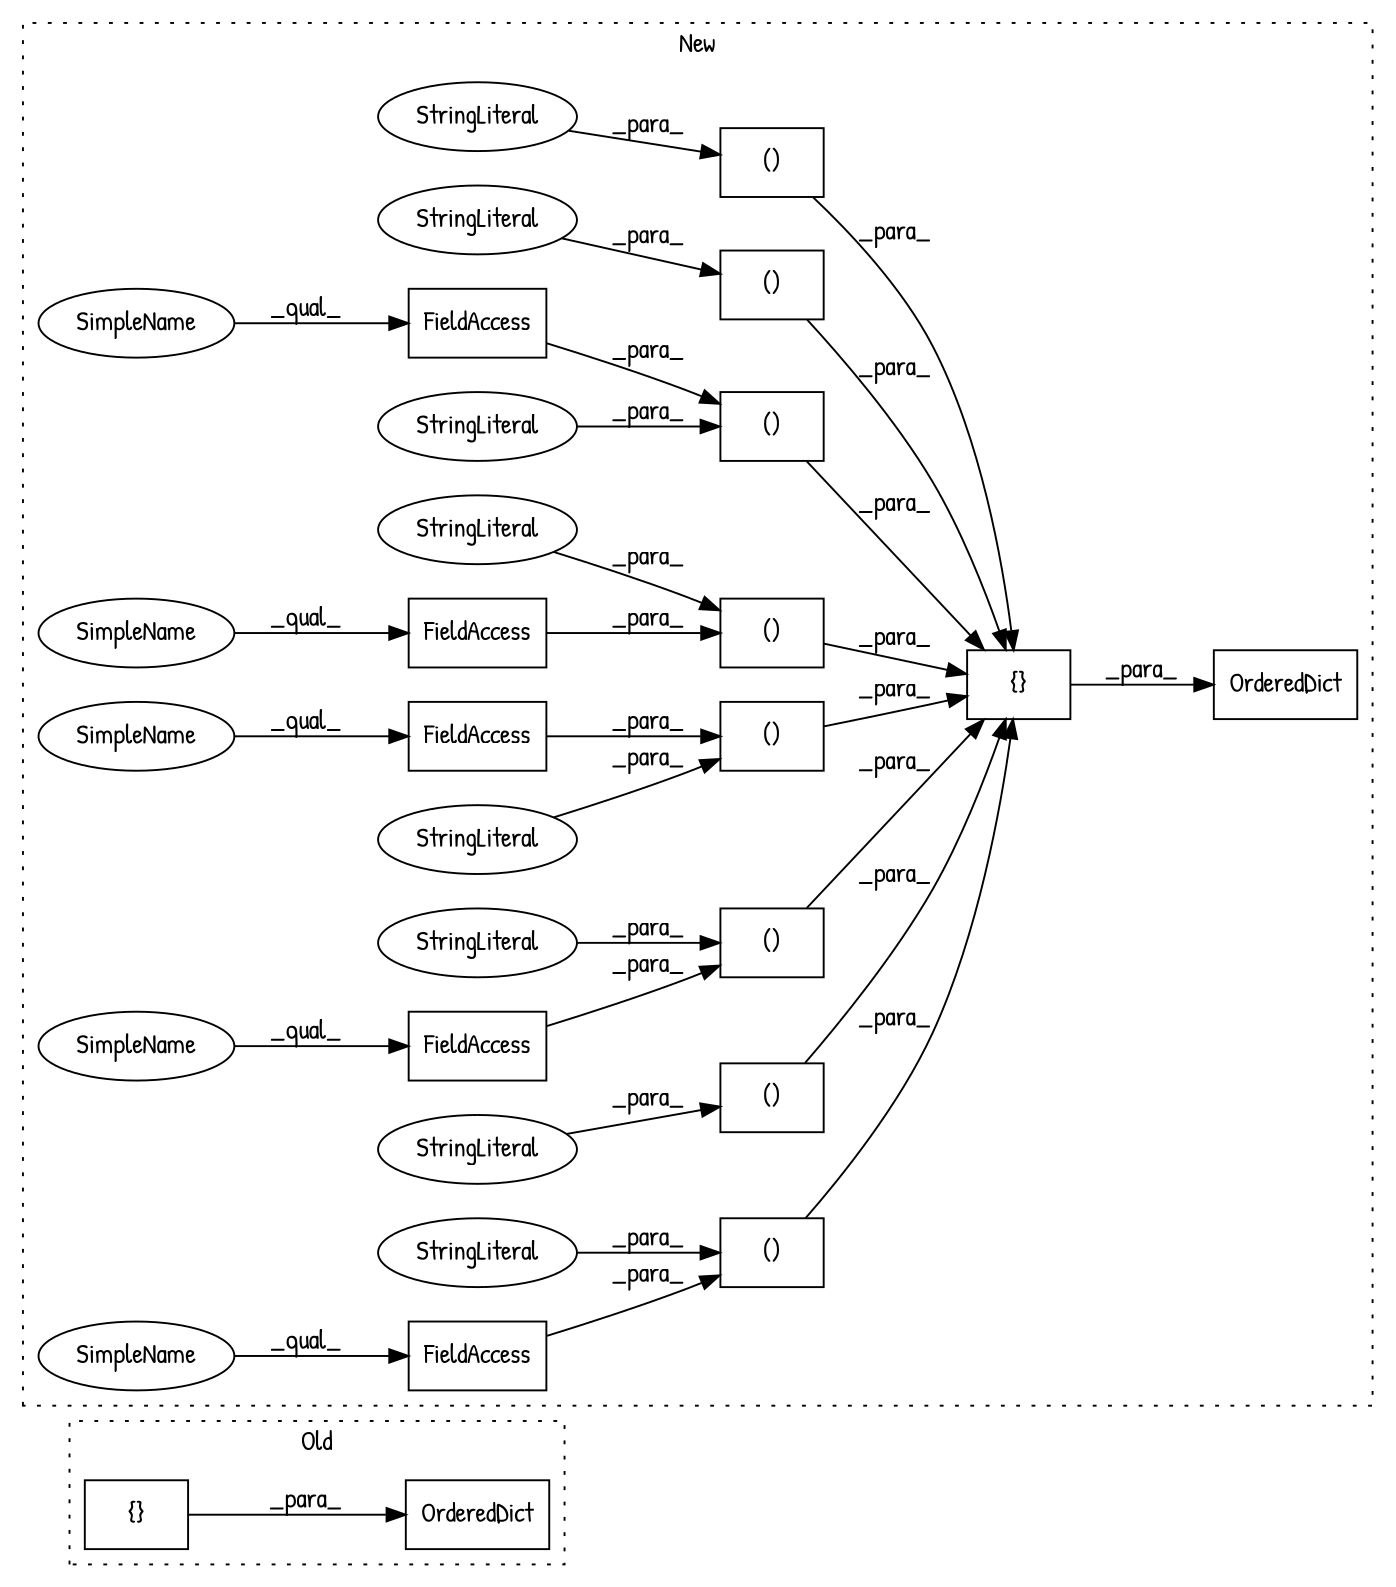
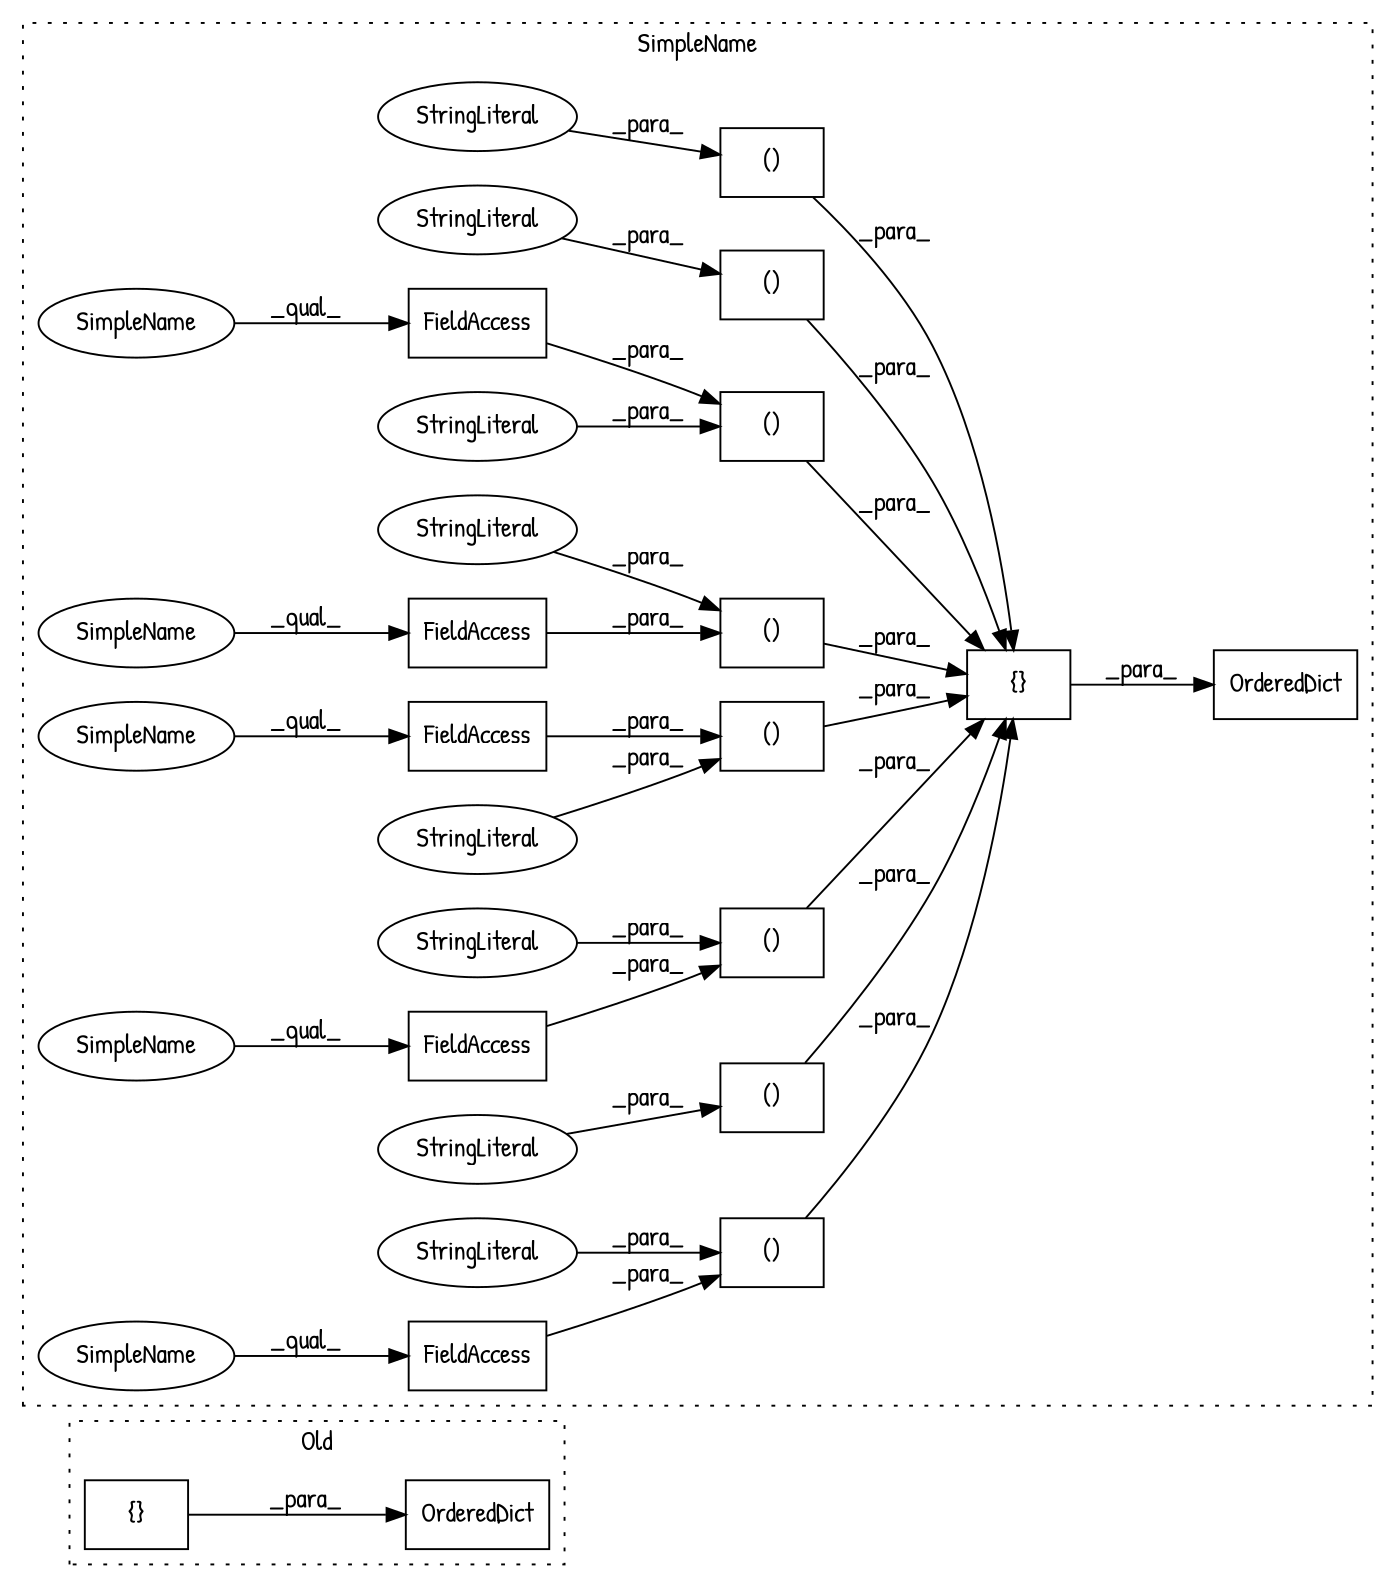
(698, 45) -> (698, 45)
